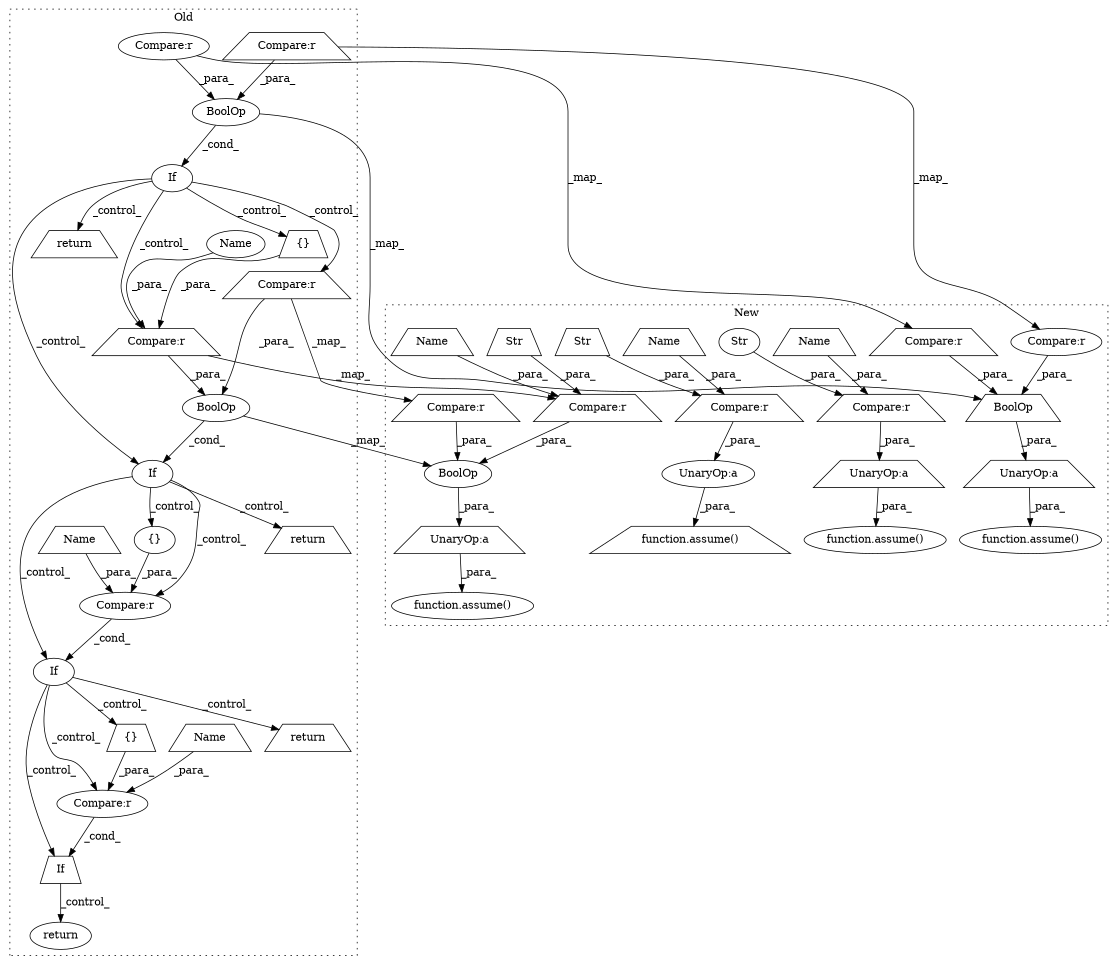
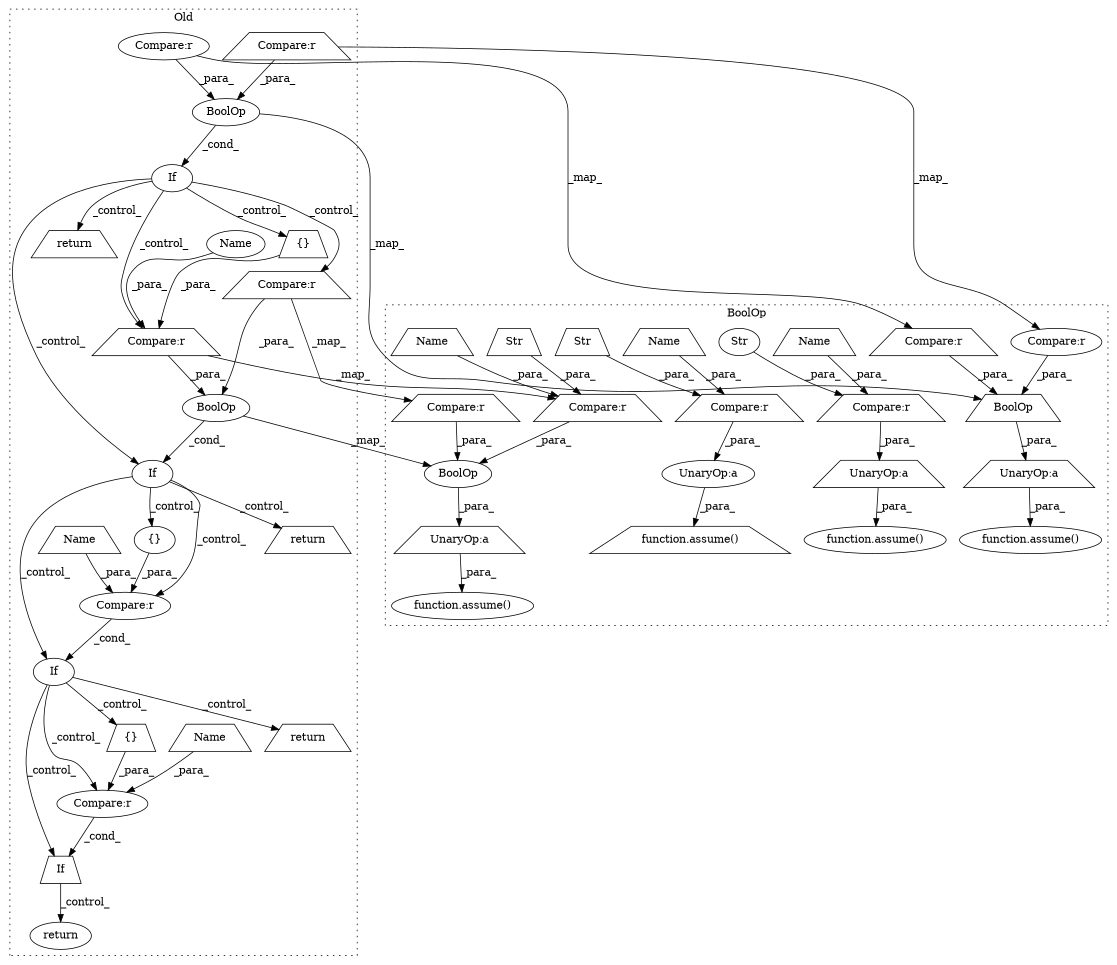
(747, 314) -> (747, 314)
